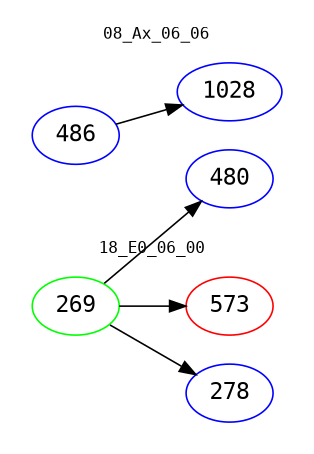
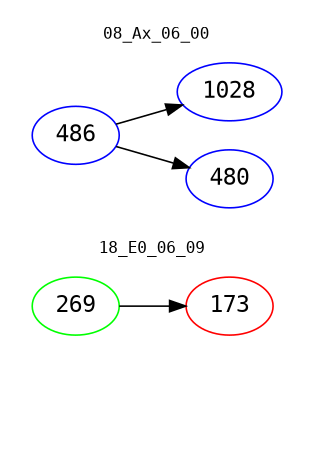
(157, 35) -> (157, 35)
(147, 248) -> (145, 155)
(153, 249) -> (153, 249)
(230, 306) -> (230, 306)
(230, 393) -> none
